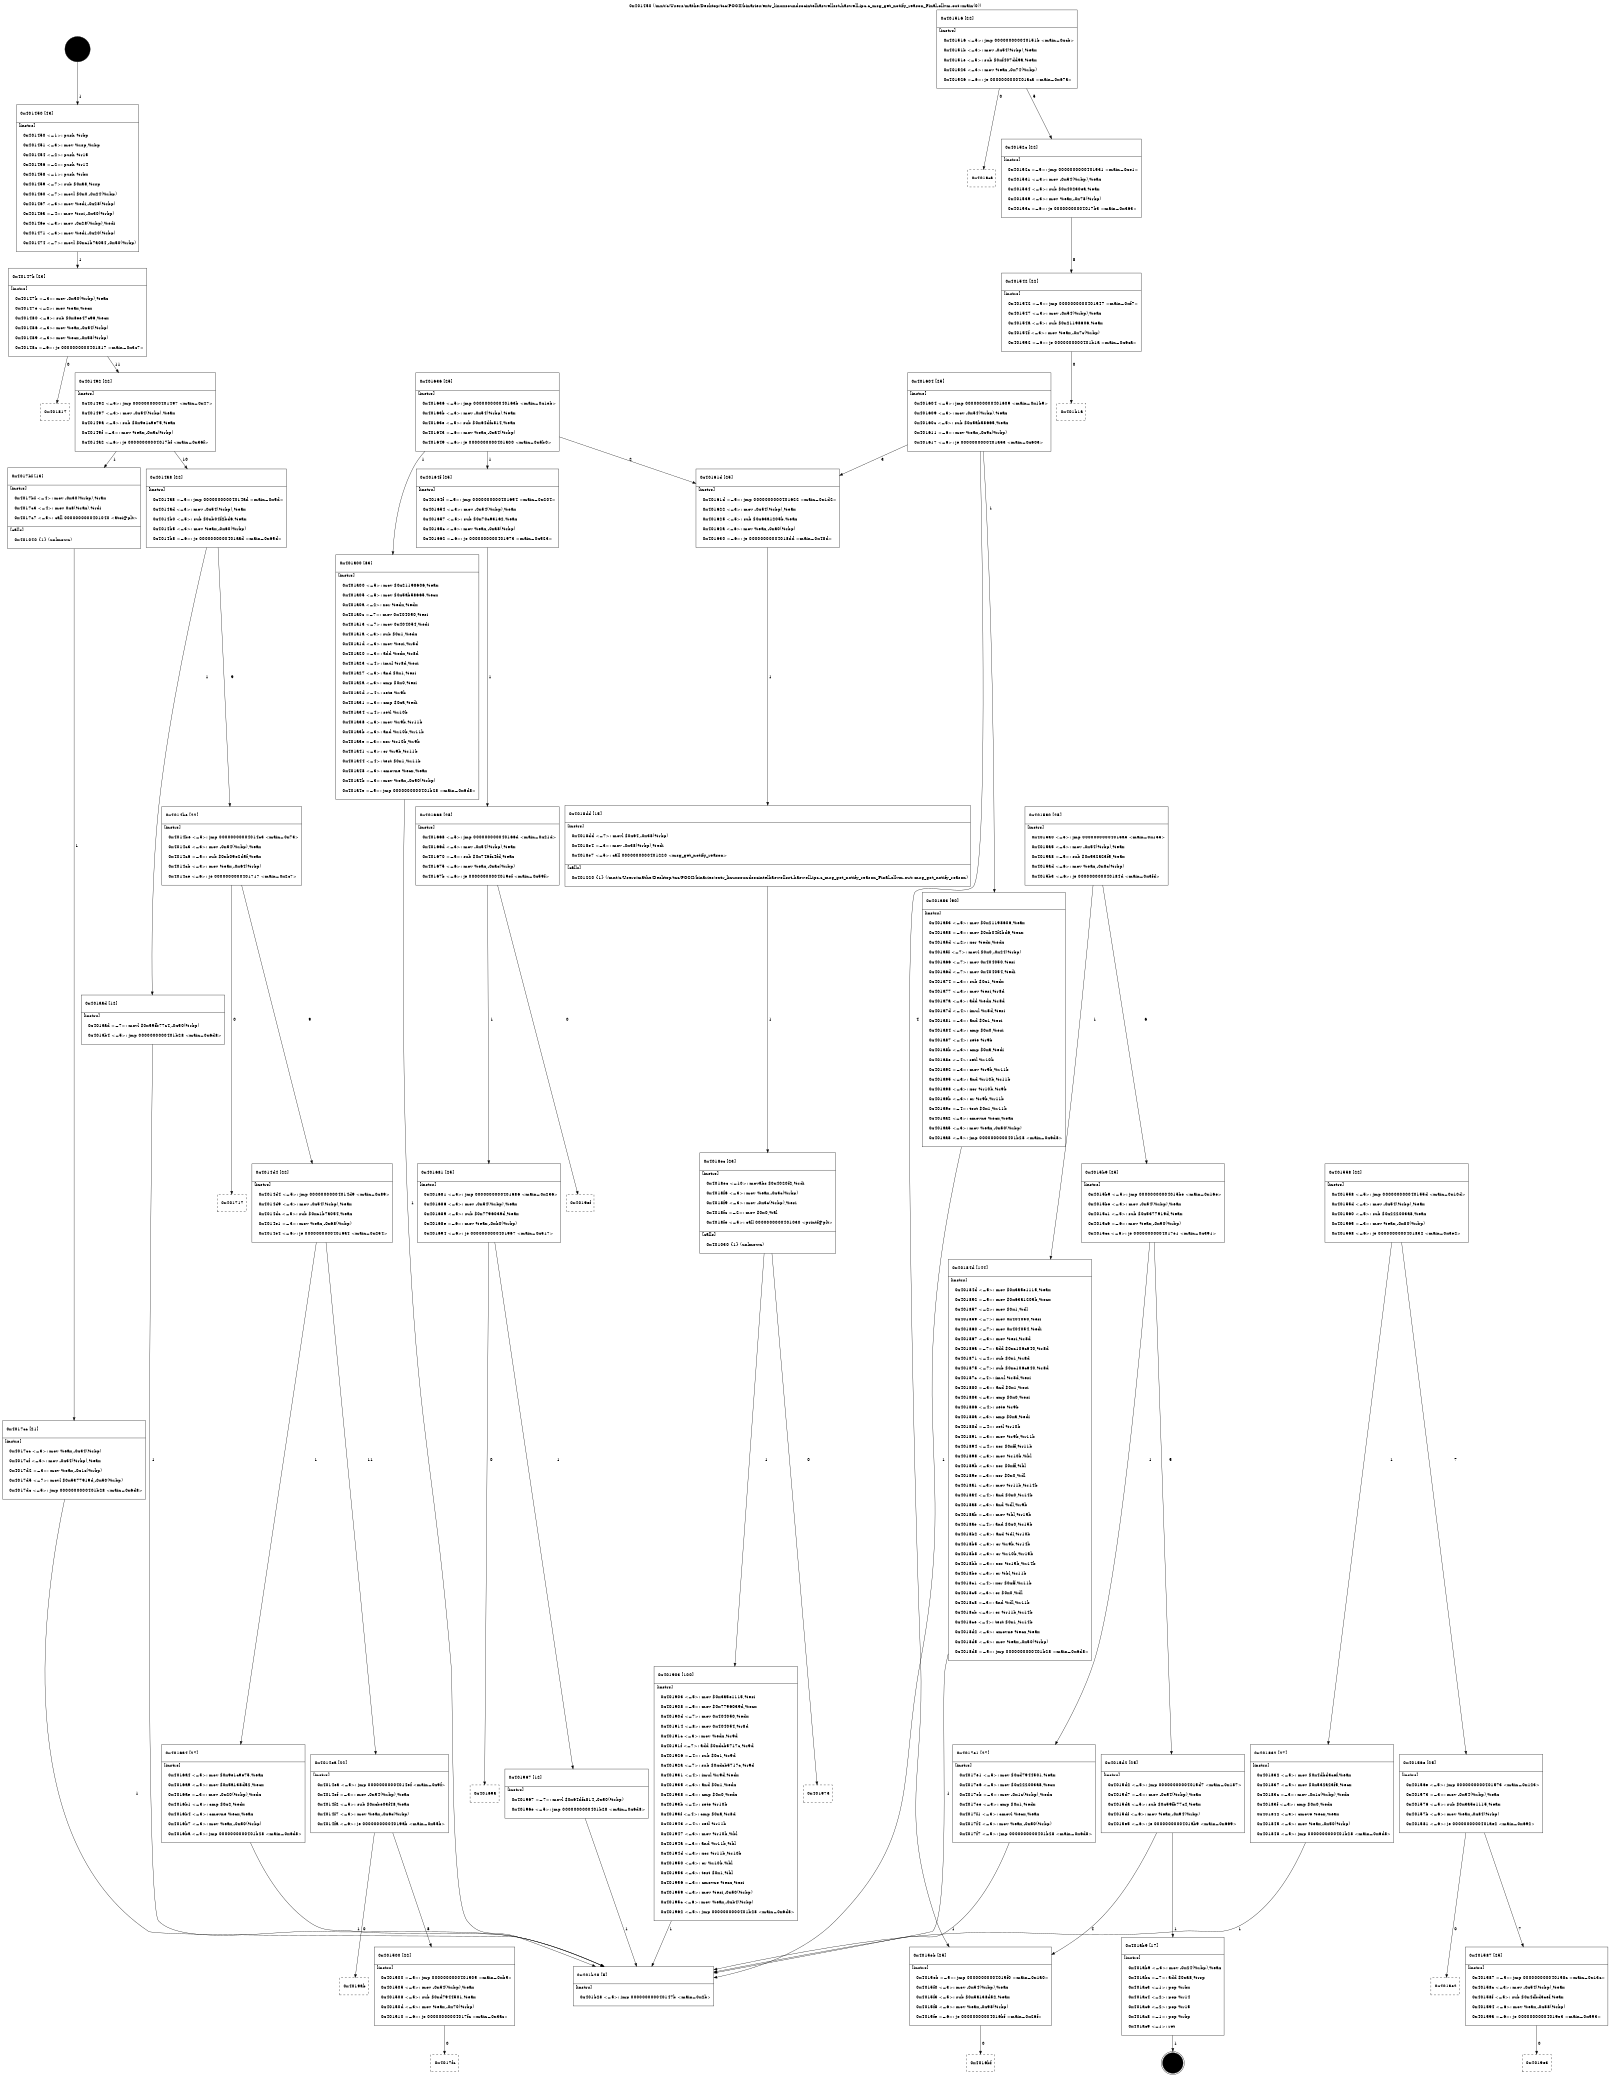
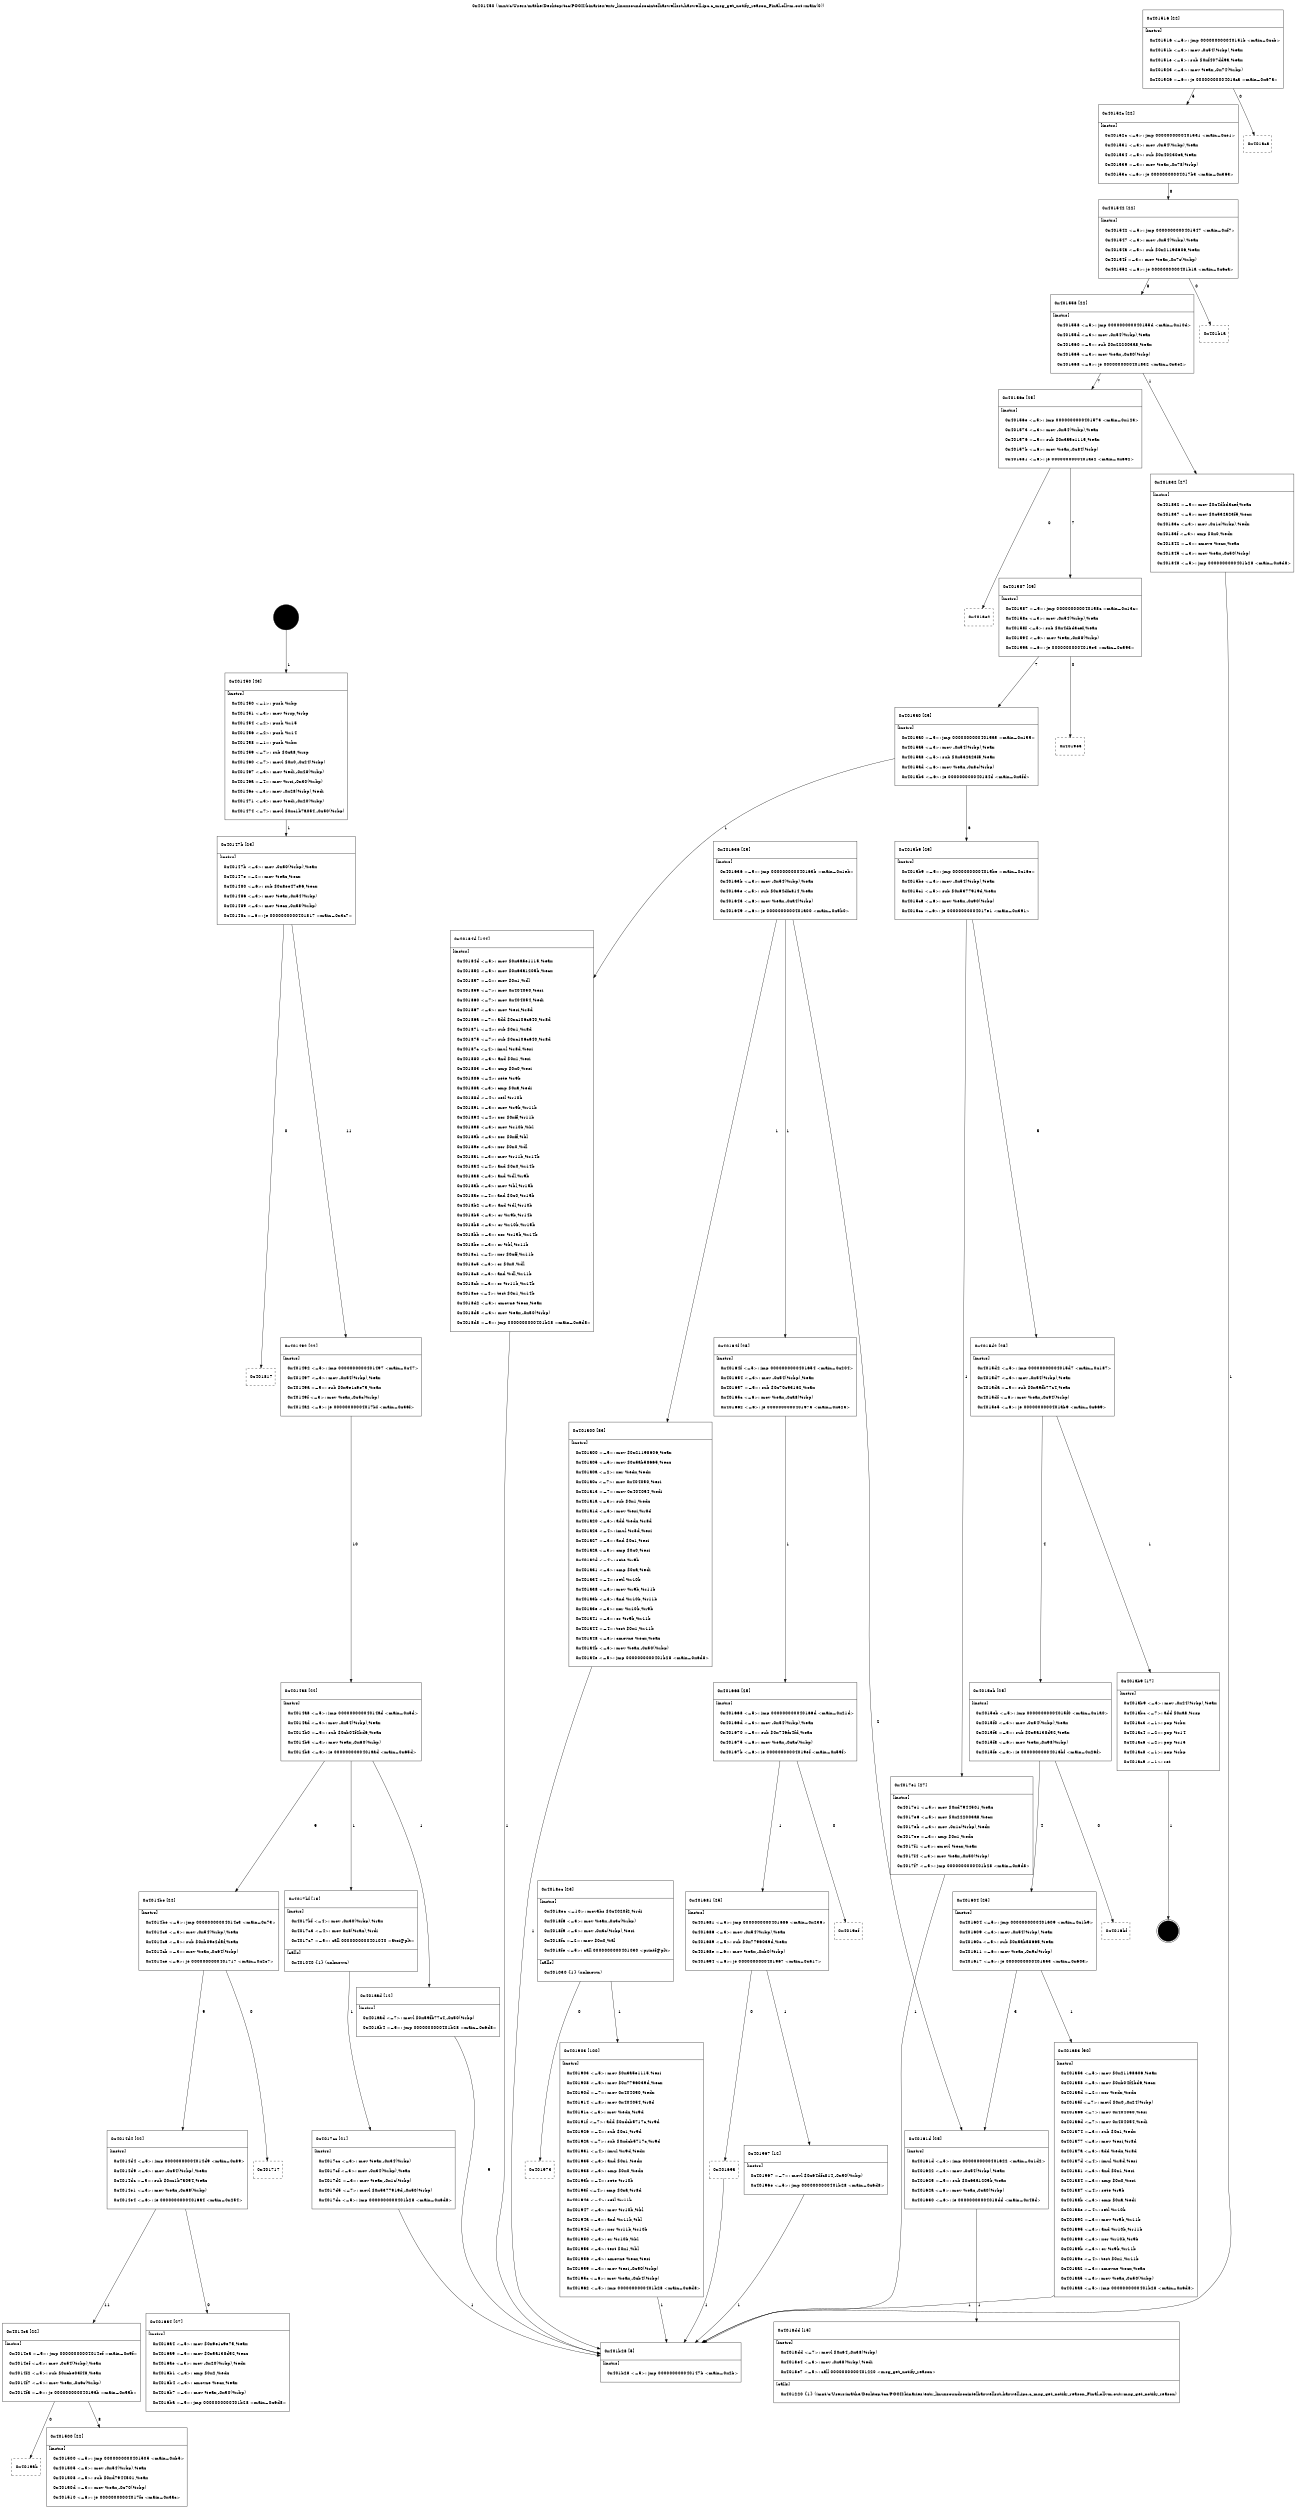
none -> (1146, 285)
(111, 458) -> (351, 1824)
none -> (1019, 681)
(768, 1018) -> none
(910, 1173) -> (1037, 1825)
(153, 1460) -> (489, 2170)
(315, 1460) -> (208, 2305)
(327, 1930) -> (715, 2262)
(445, 2063) -> none
